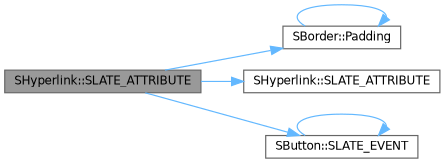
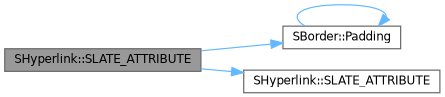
(342, 147) -> none
